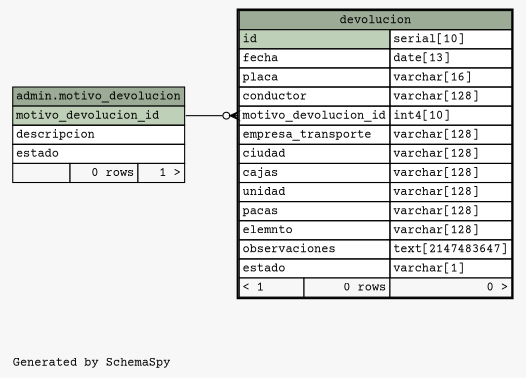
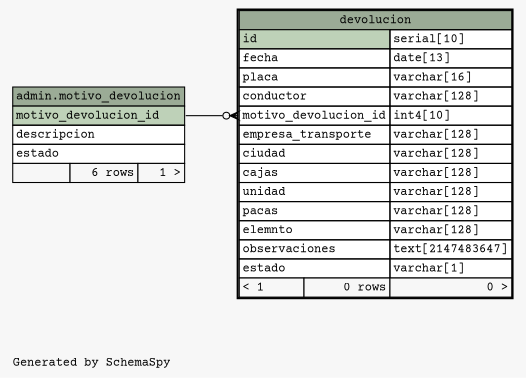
(113, 172) -> (113, 172)
